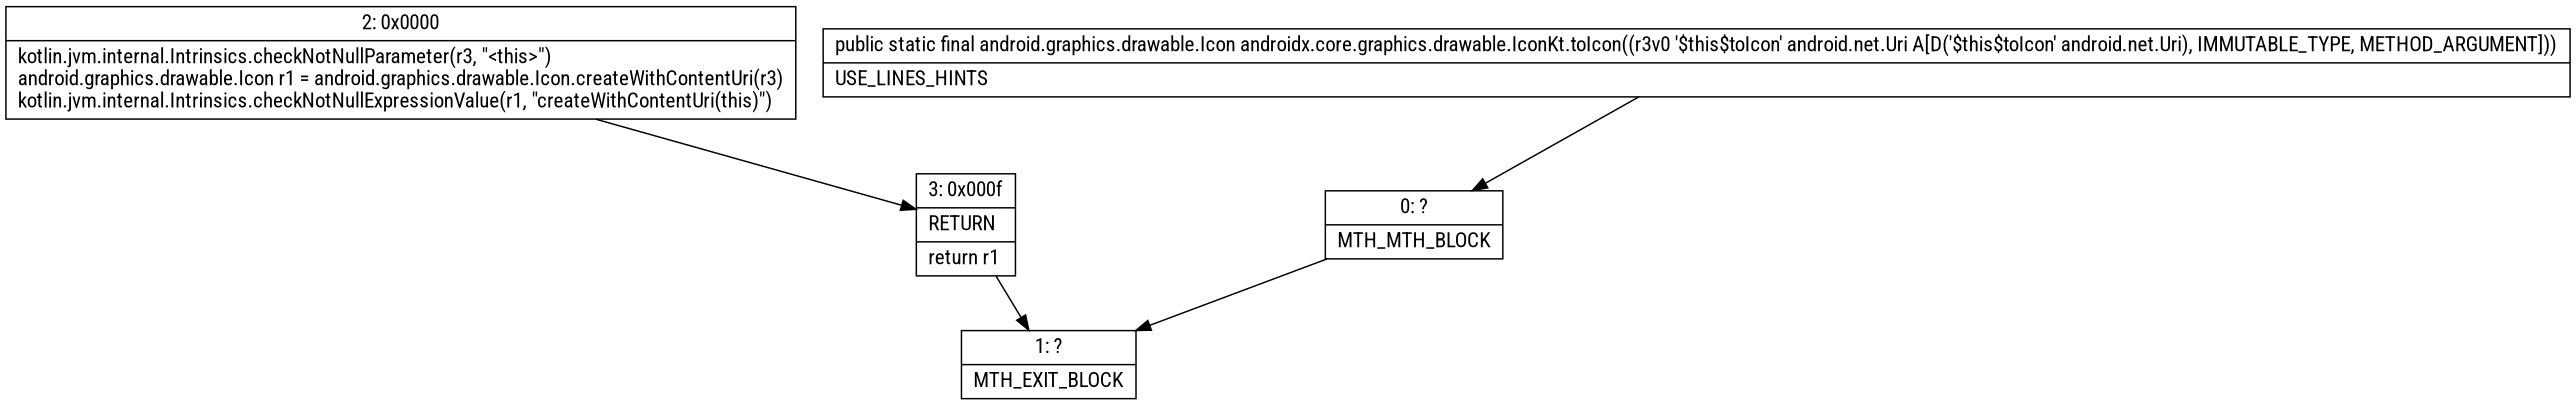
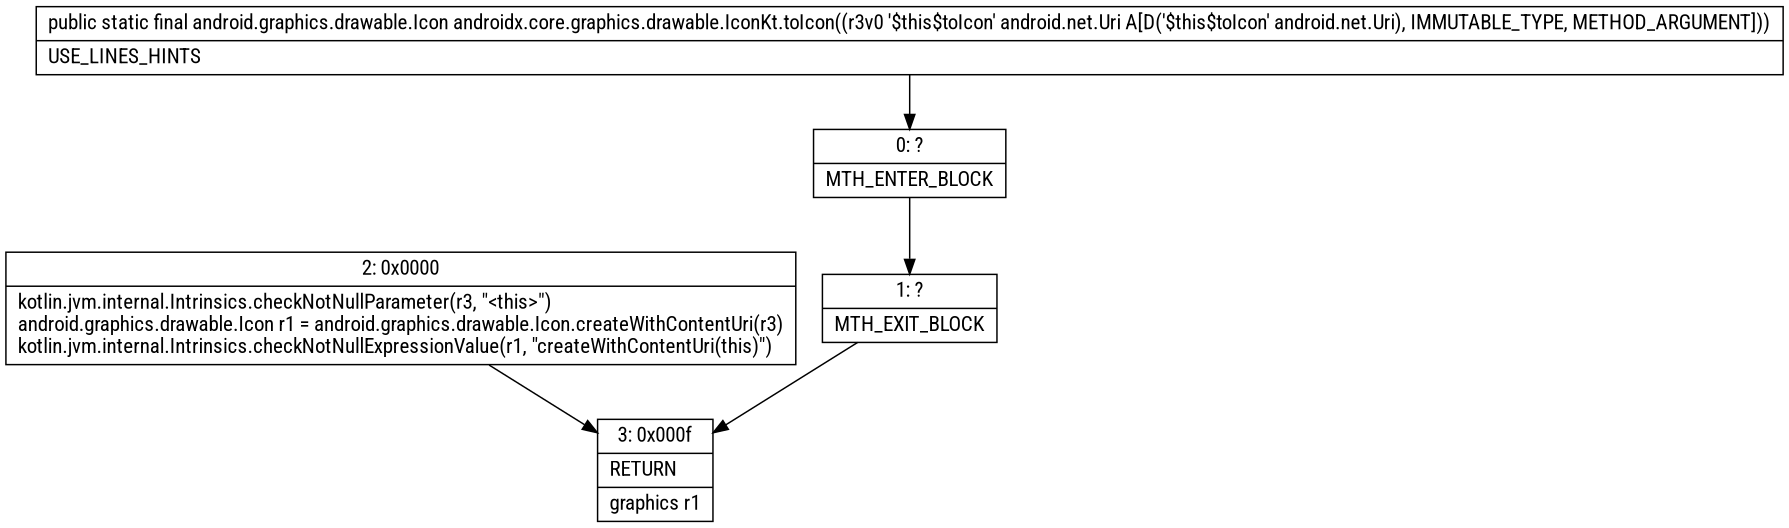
(1414, 241) -> (910, 180)
(964, 258) -> (655, 504)
(1009, 297) -> (792, 384)
